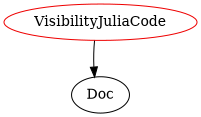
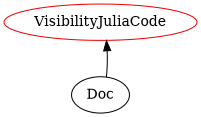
(94, 54) -> (107, 64)
